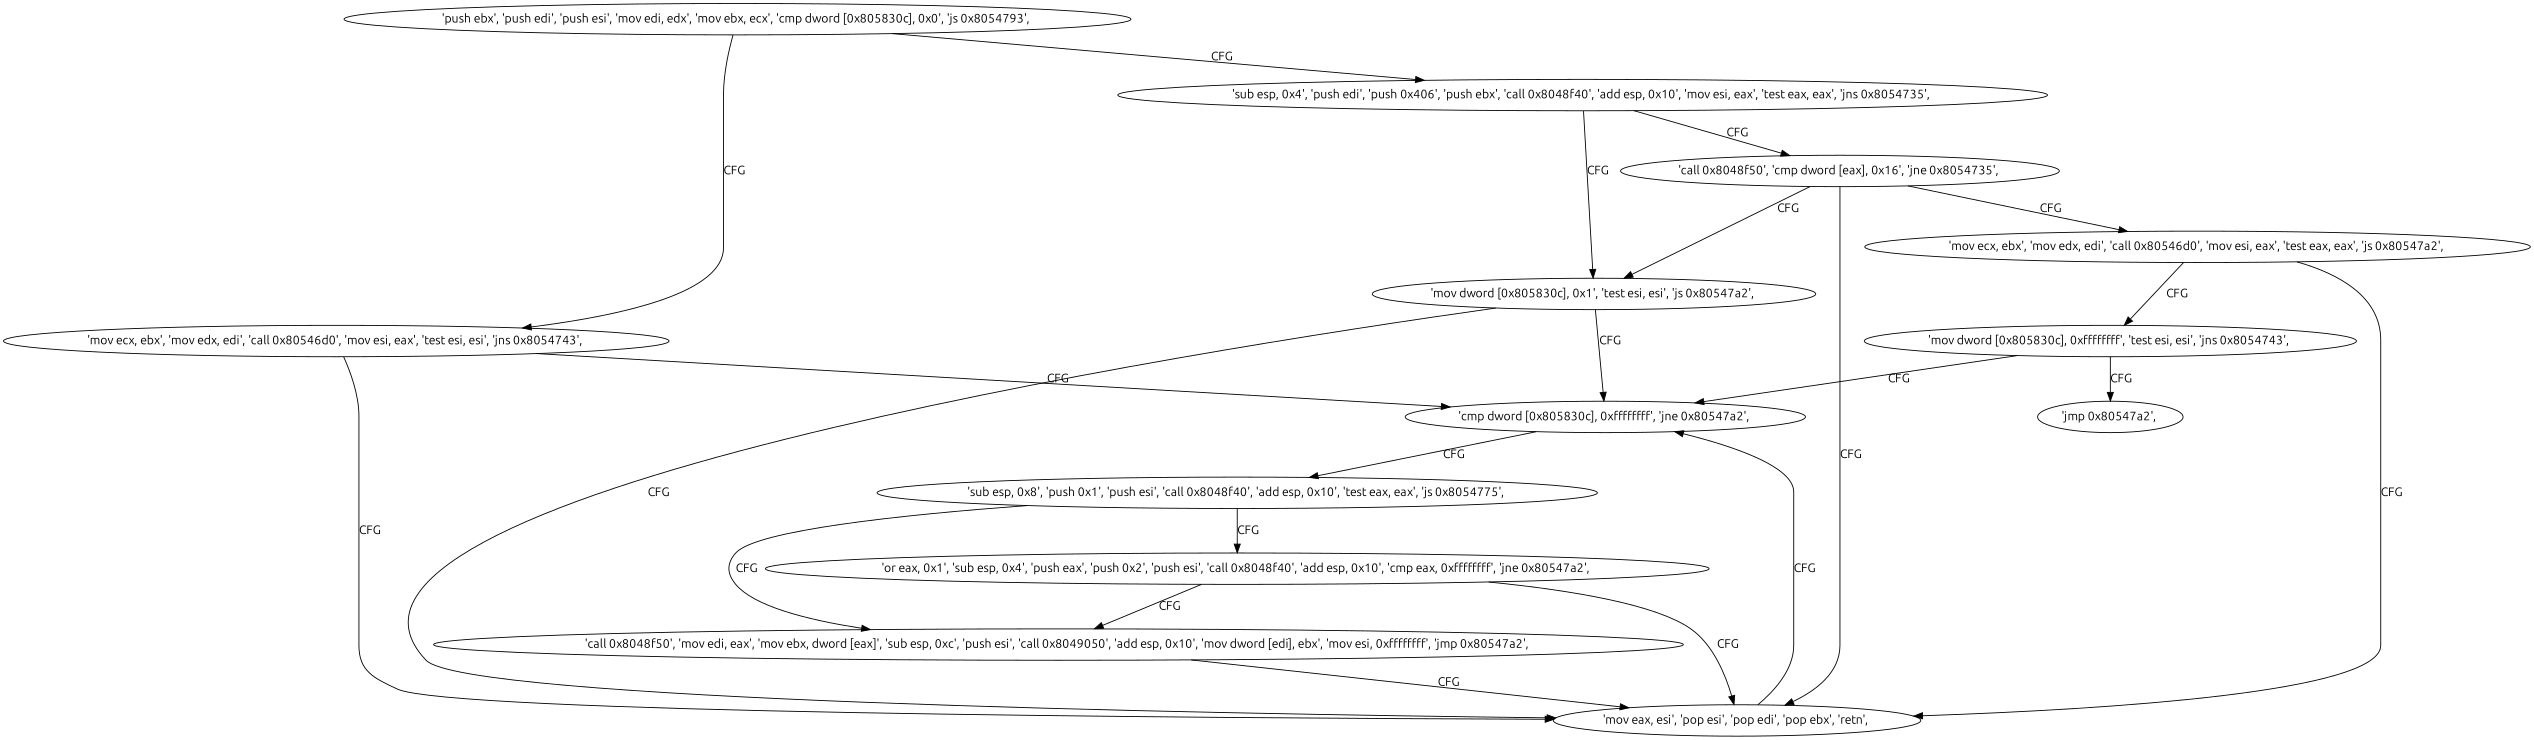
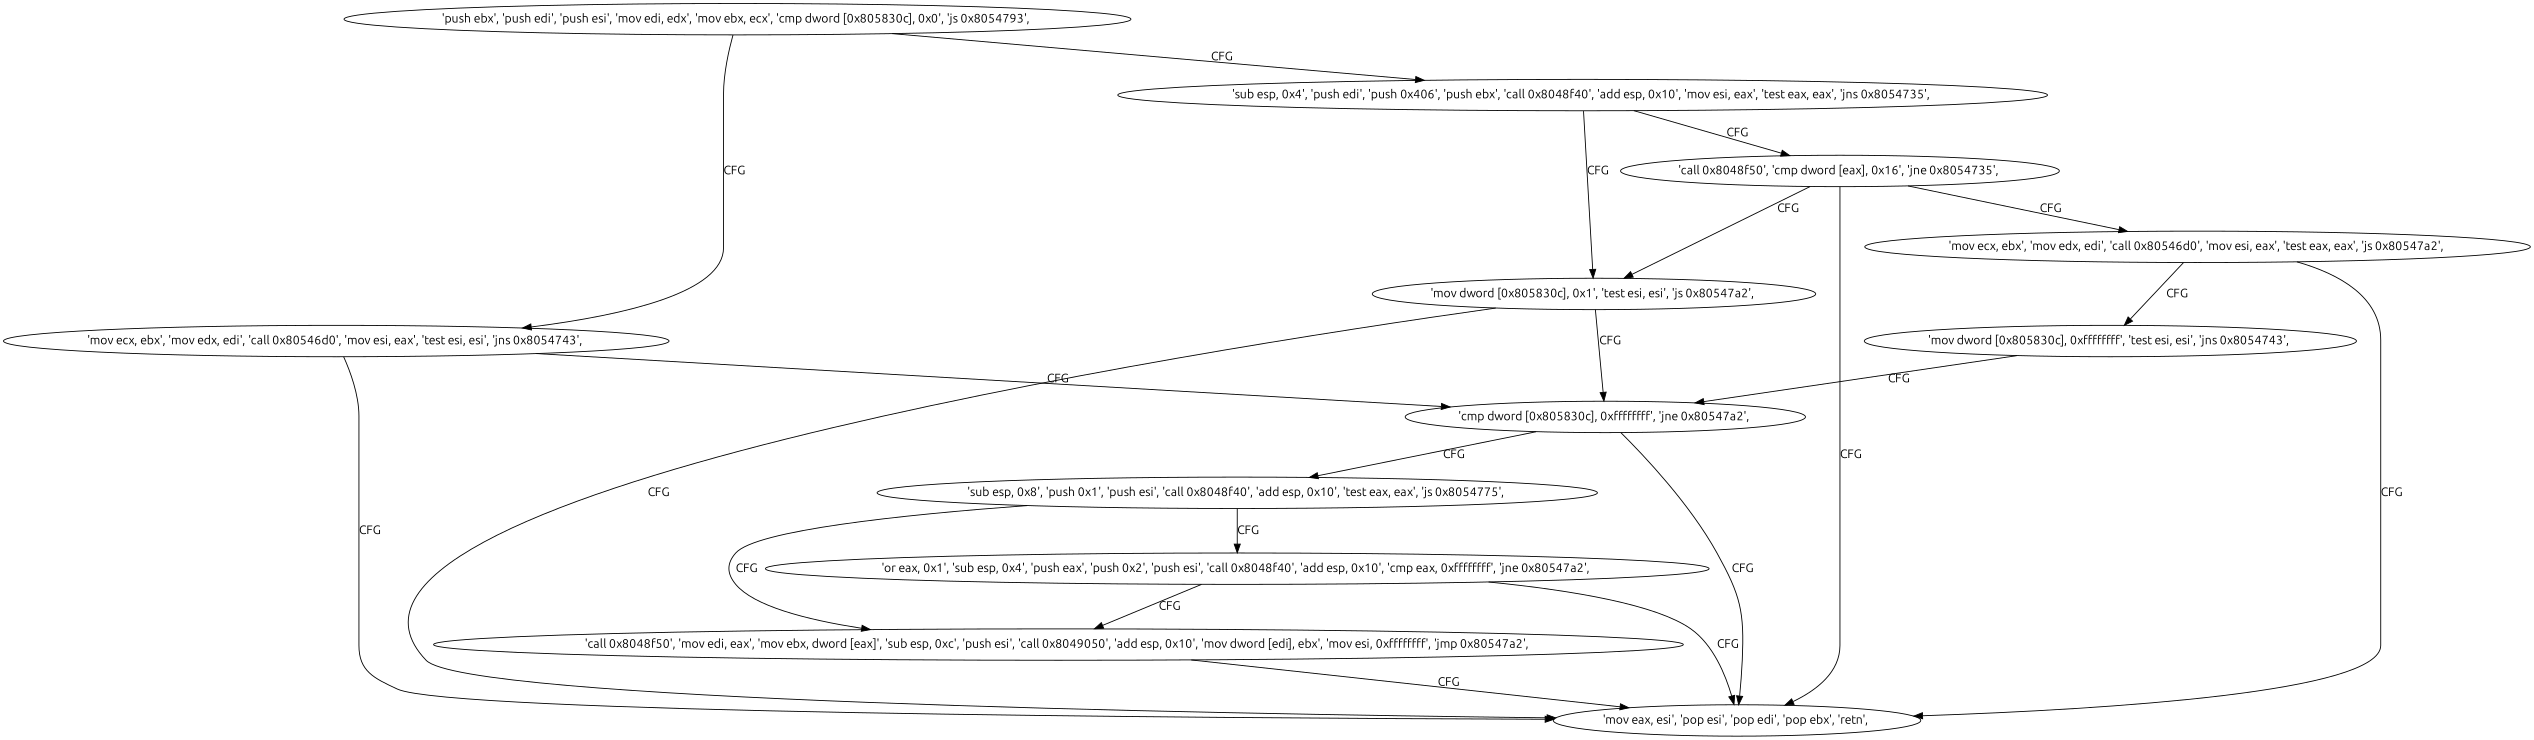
(2110, 417) -> none
(1794, 539) -> (1715, 550)
